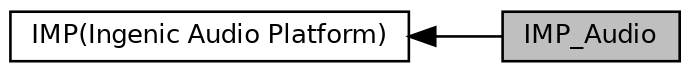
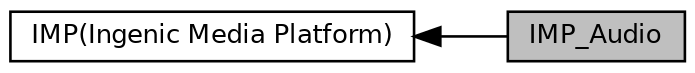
(210, 36) -> (212, 36)
